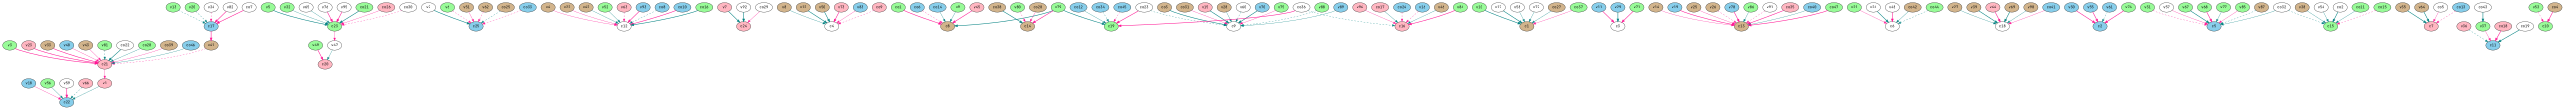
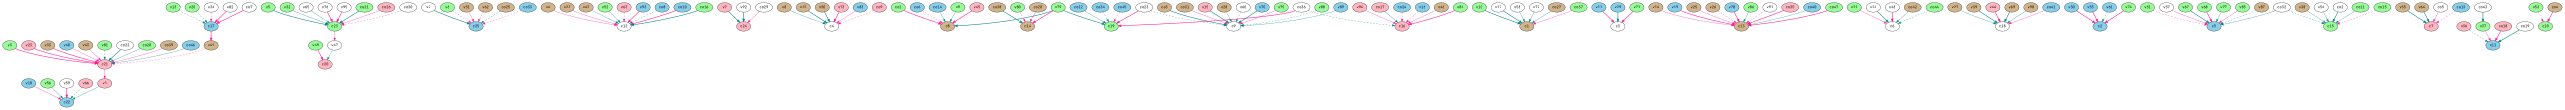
(1423, 16) -> (1423, 16)
